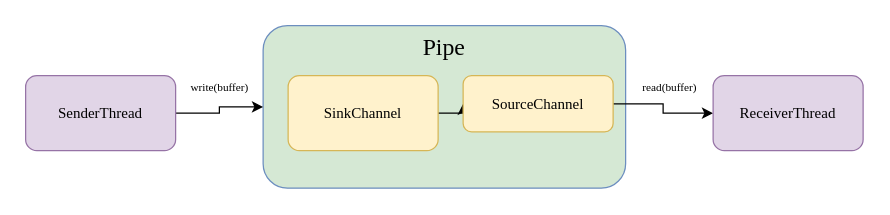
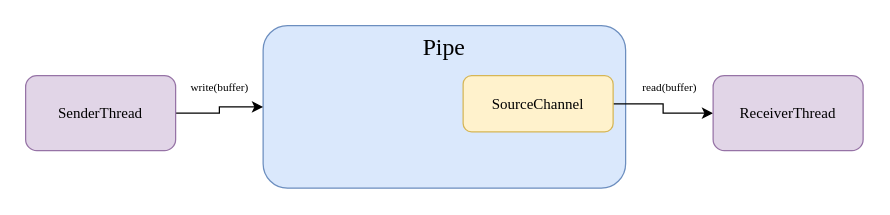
(444, 107) -> (444, 107)
(363, 113) -> none
(451, 113) -> none
